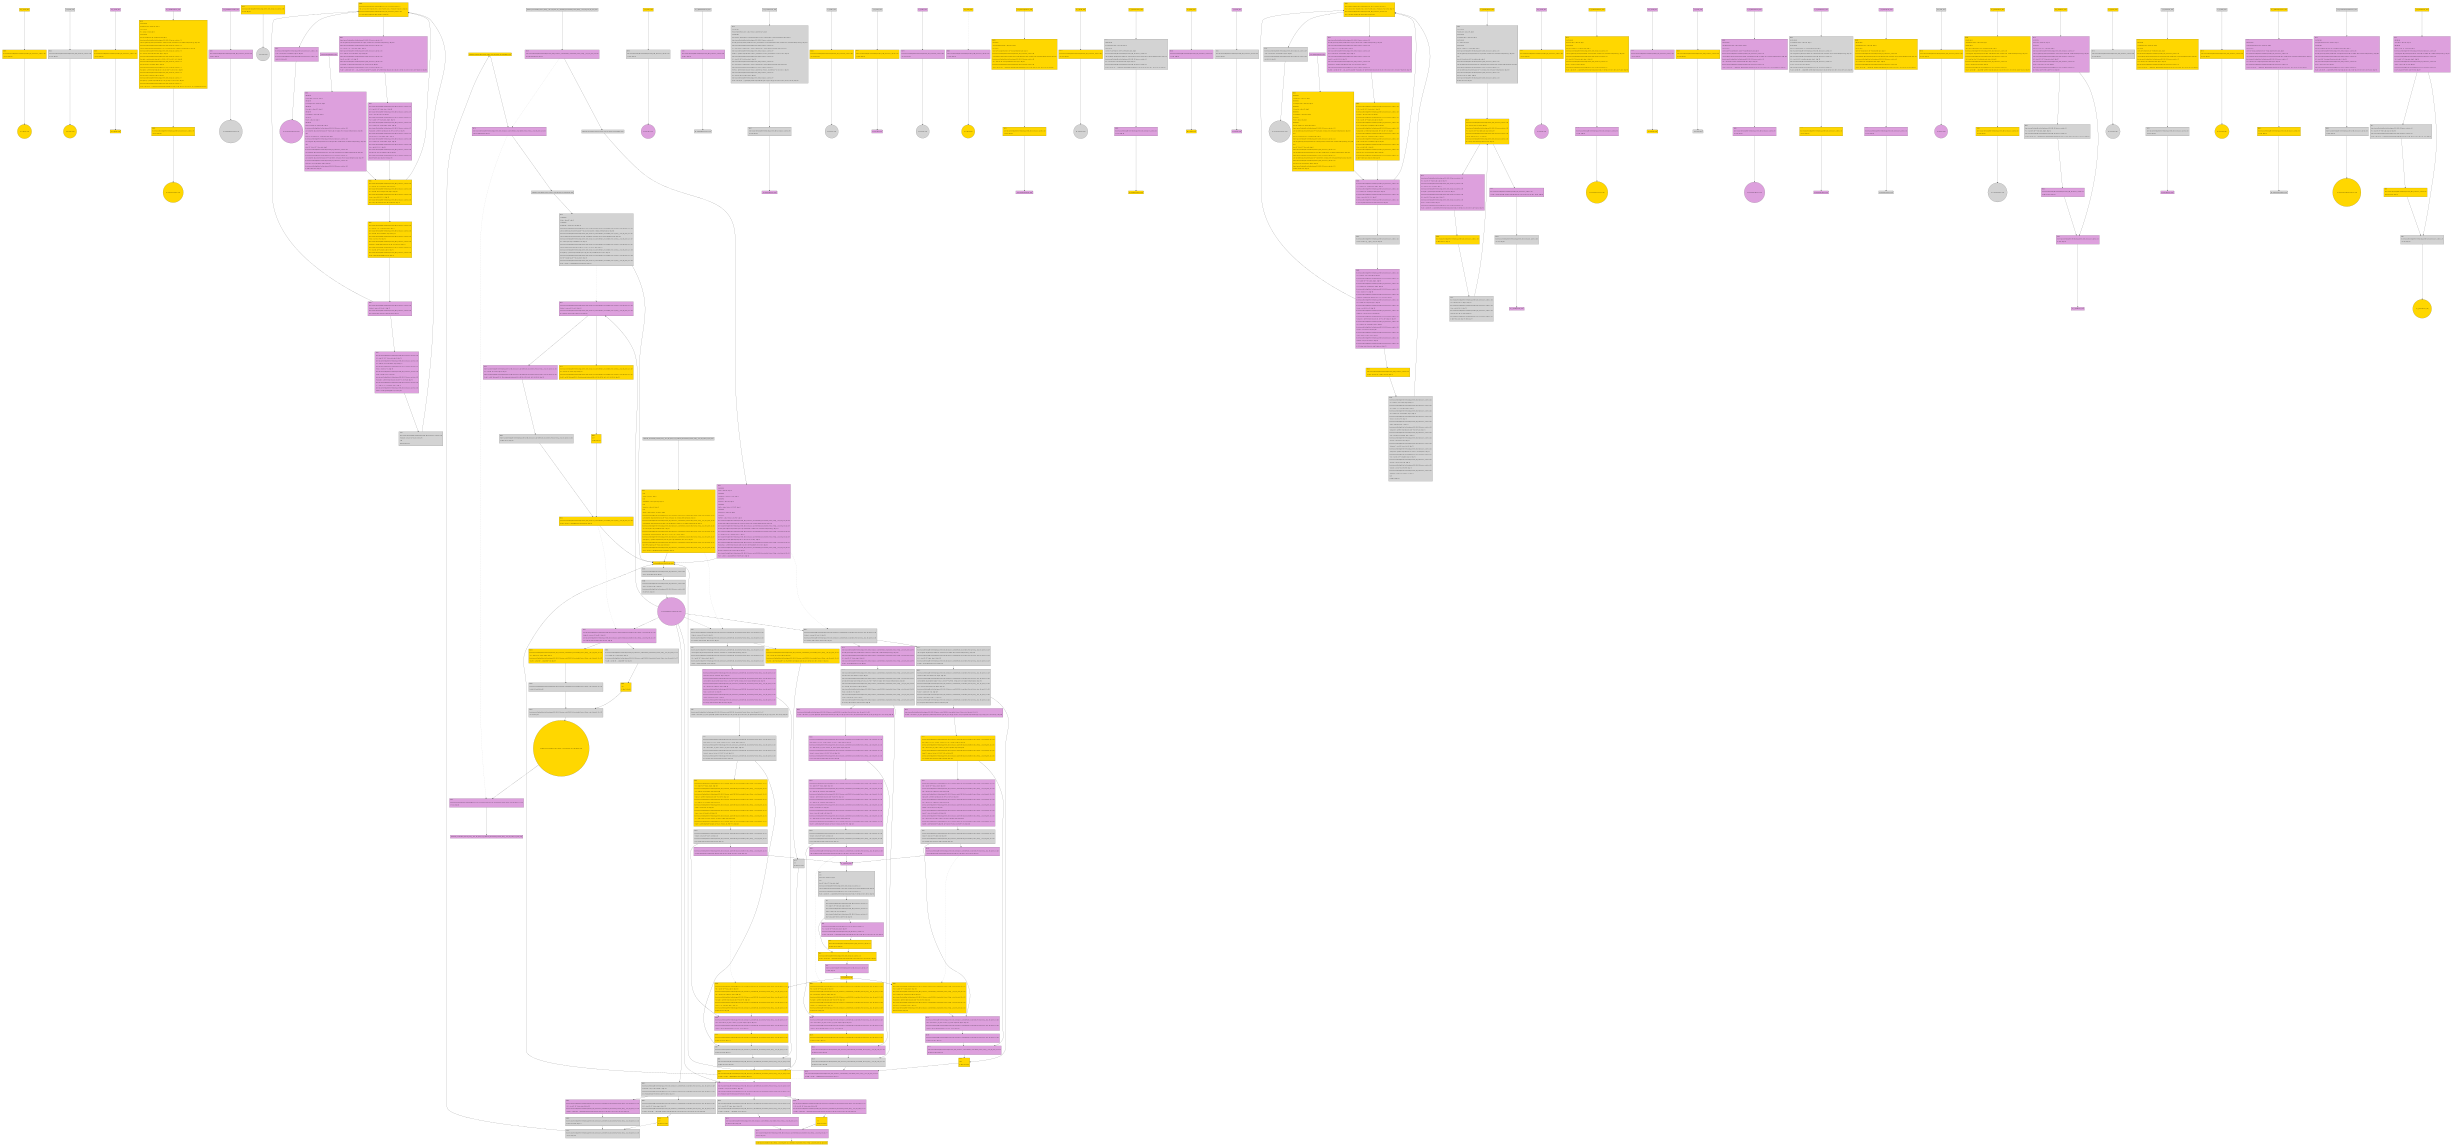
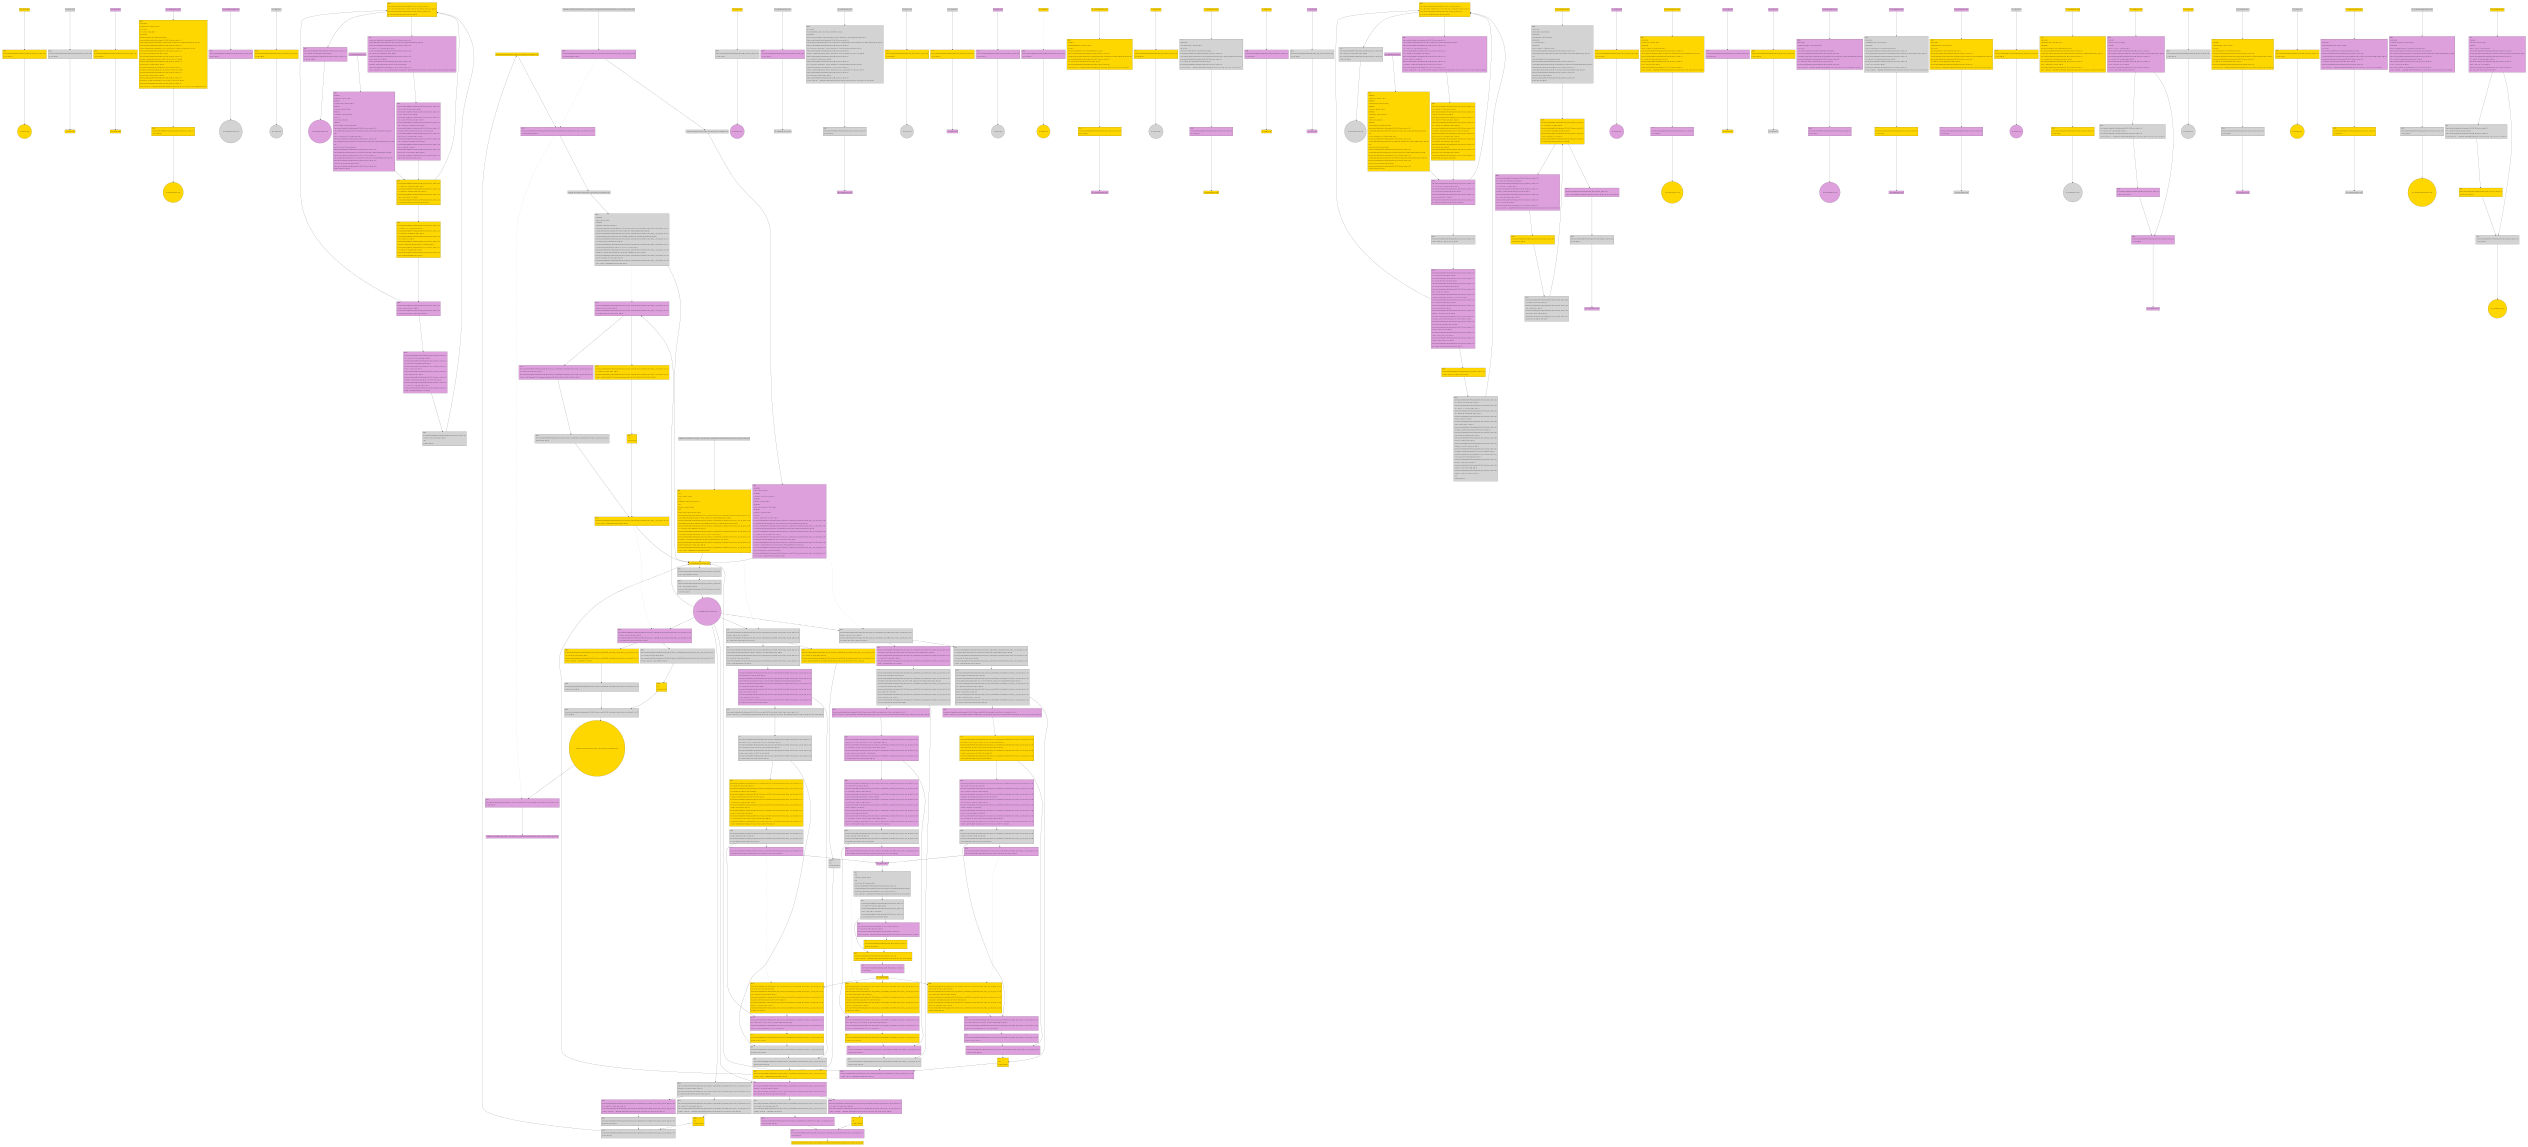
none -> (276, 10)
(70, 132) -> (70, 132)
